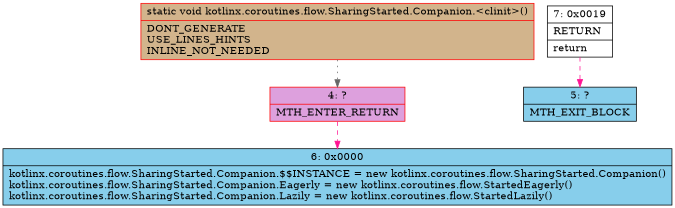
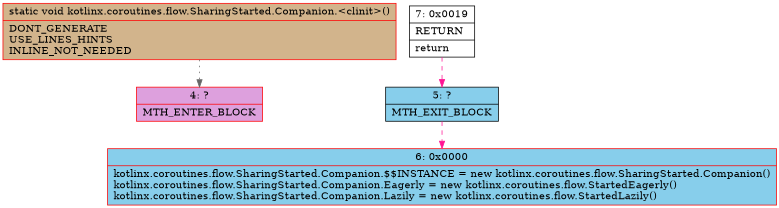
(337, 112) -> (200, 112)
(337, 131) -> (442, 131)
(337, 177) -> (442, 177)
